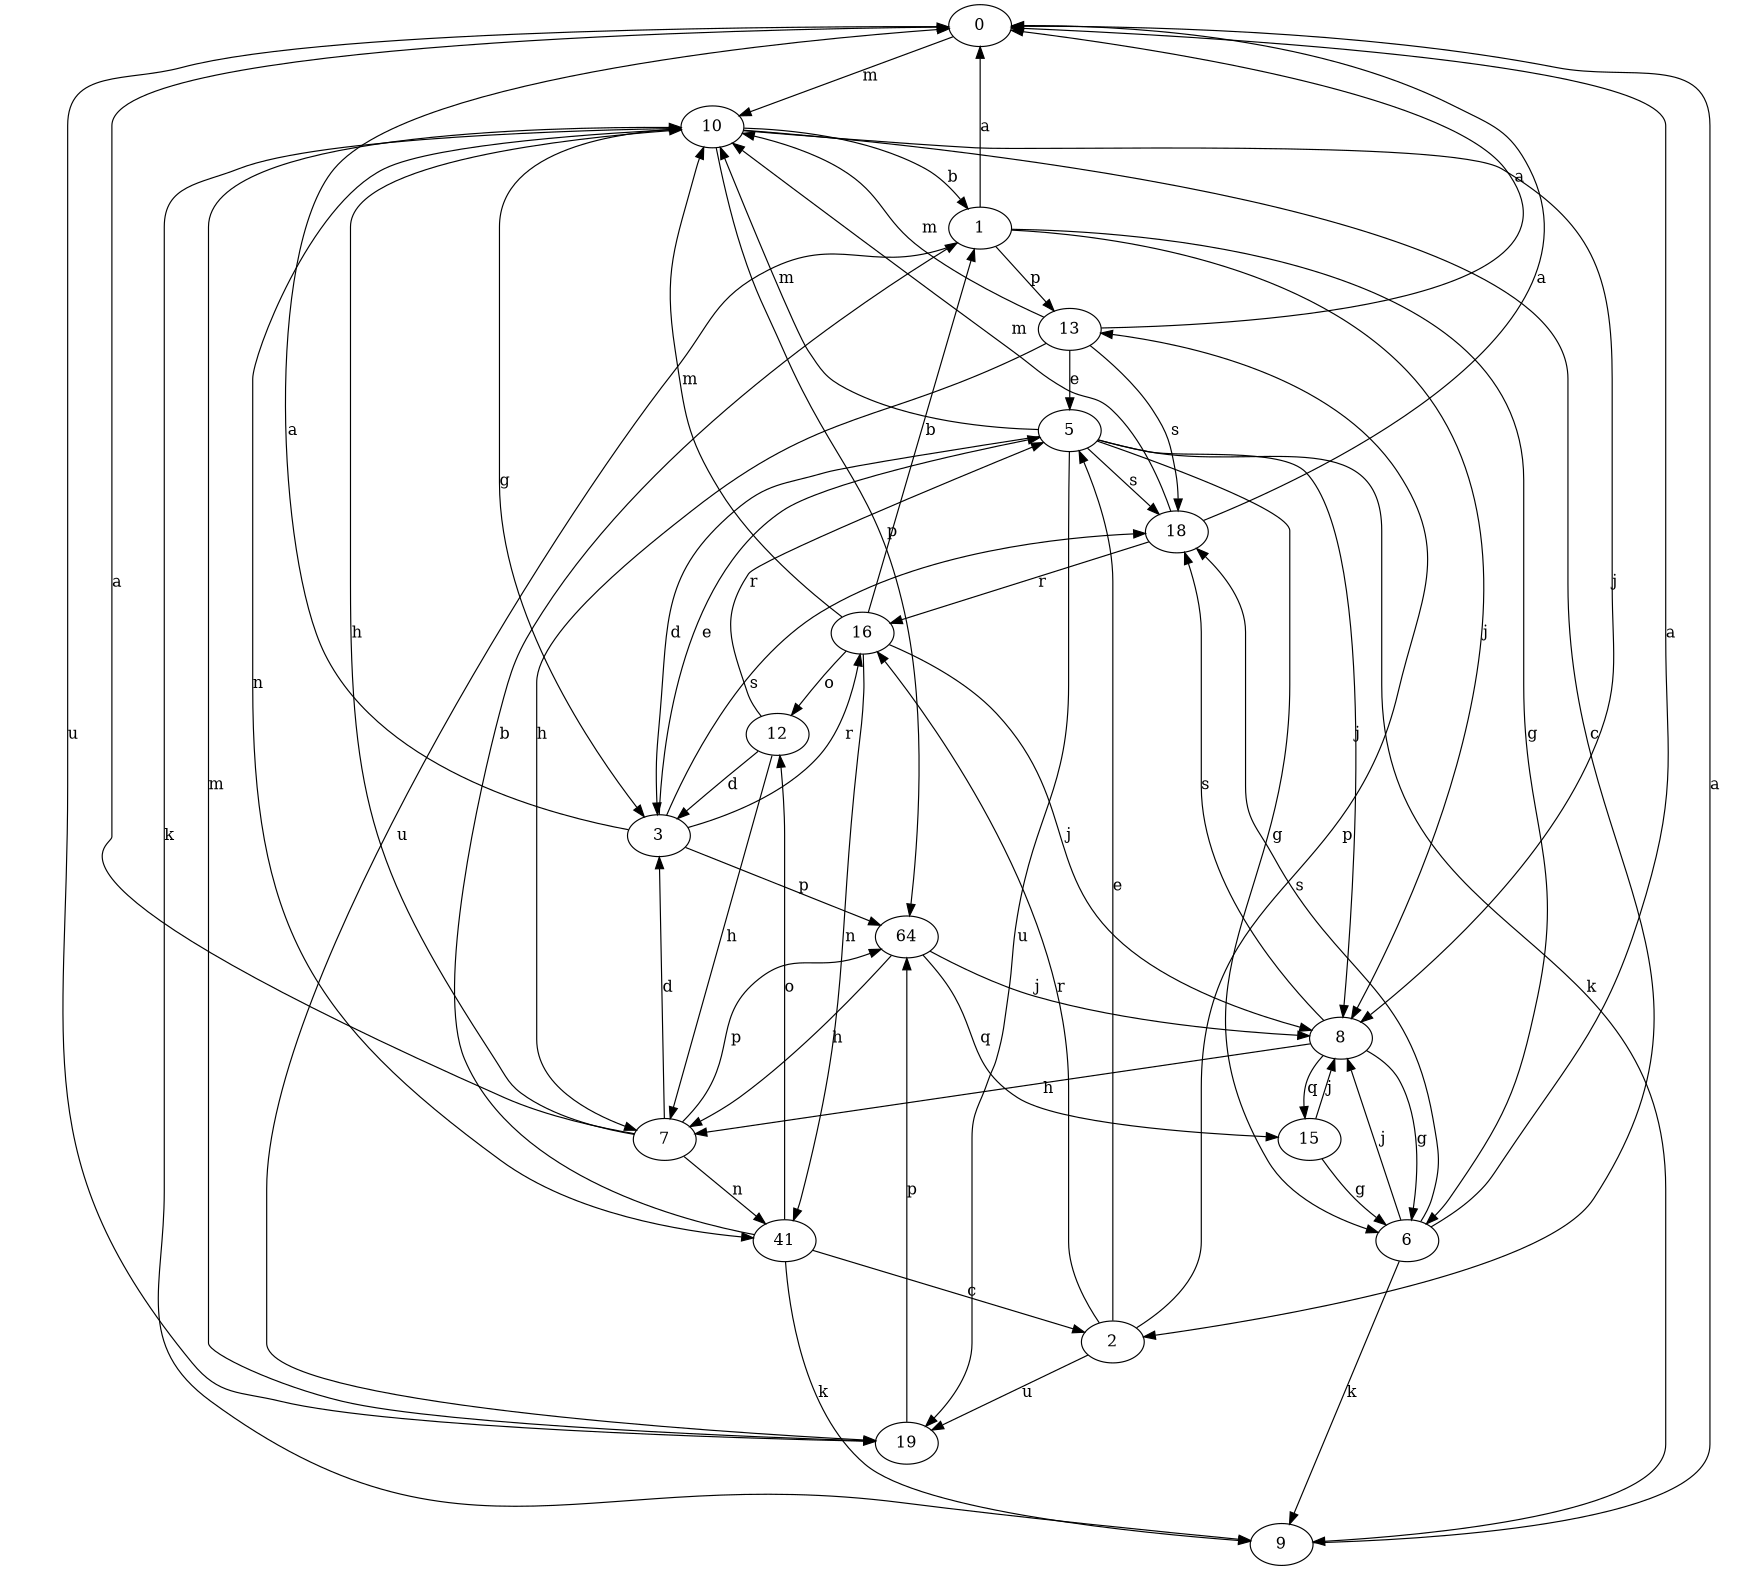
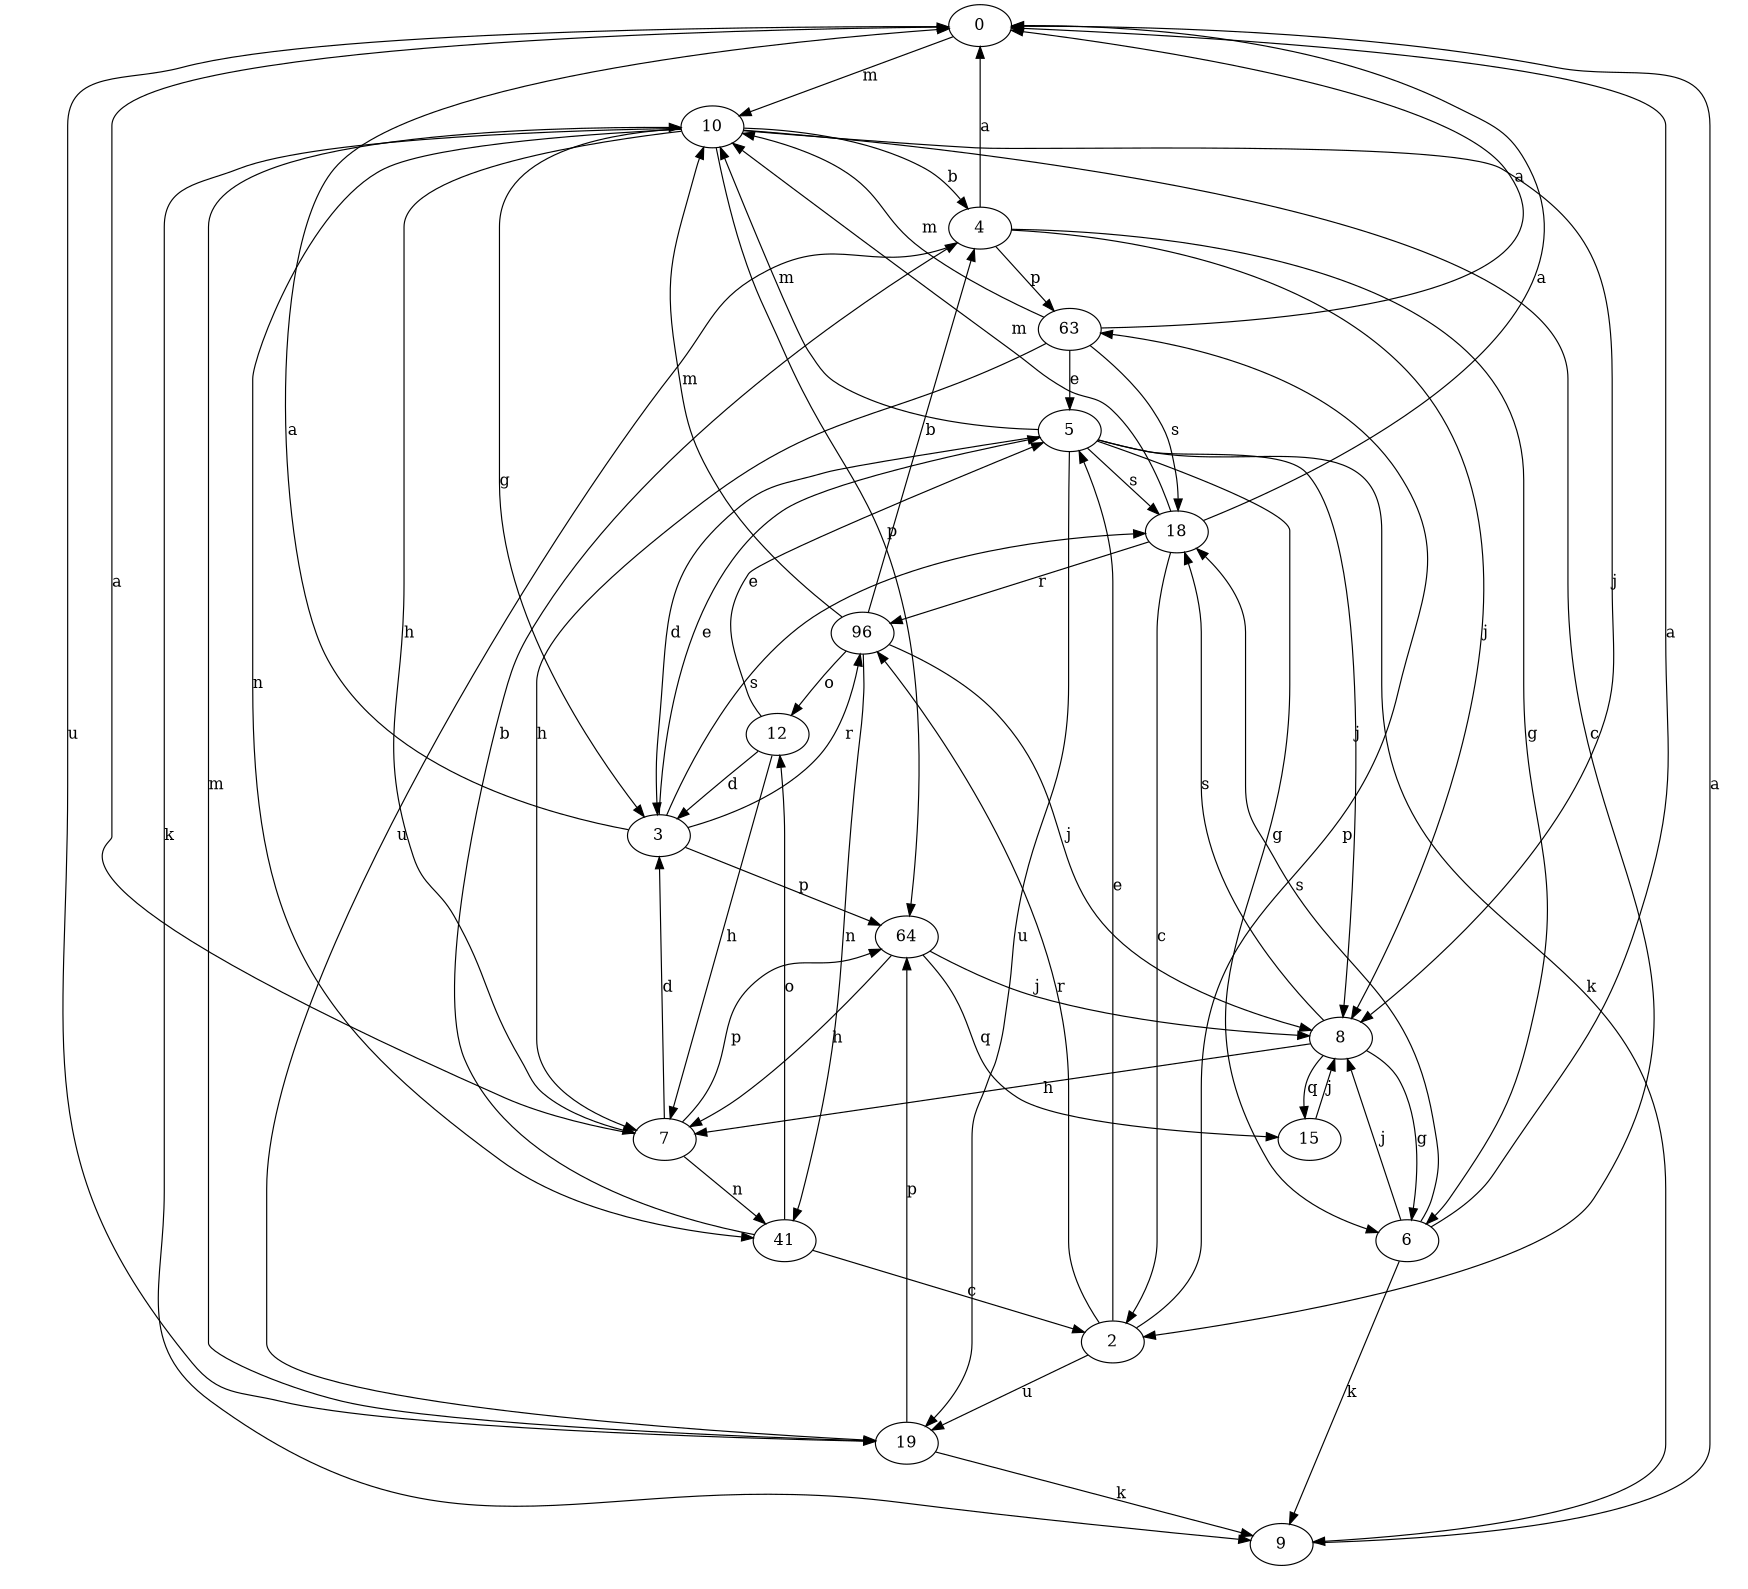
(980, 228) -> (980, 228)
(1070, 329) -> (1070, 329)
(350, 568) -> (404, 571)
(754, 583) -> (754, 583)
(863, 633) -> (863, 633)
none -> (1157, 935)
(1347, 1190) -> none
(939, 1497) -> (1088, 1492)
